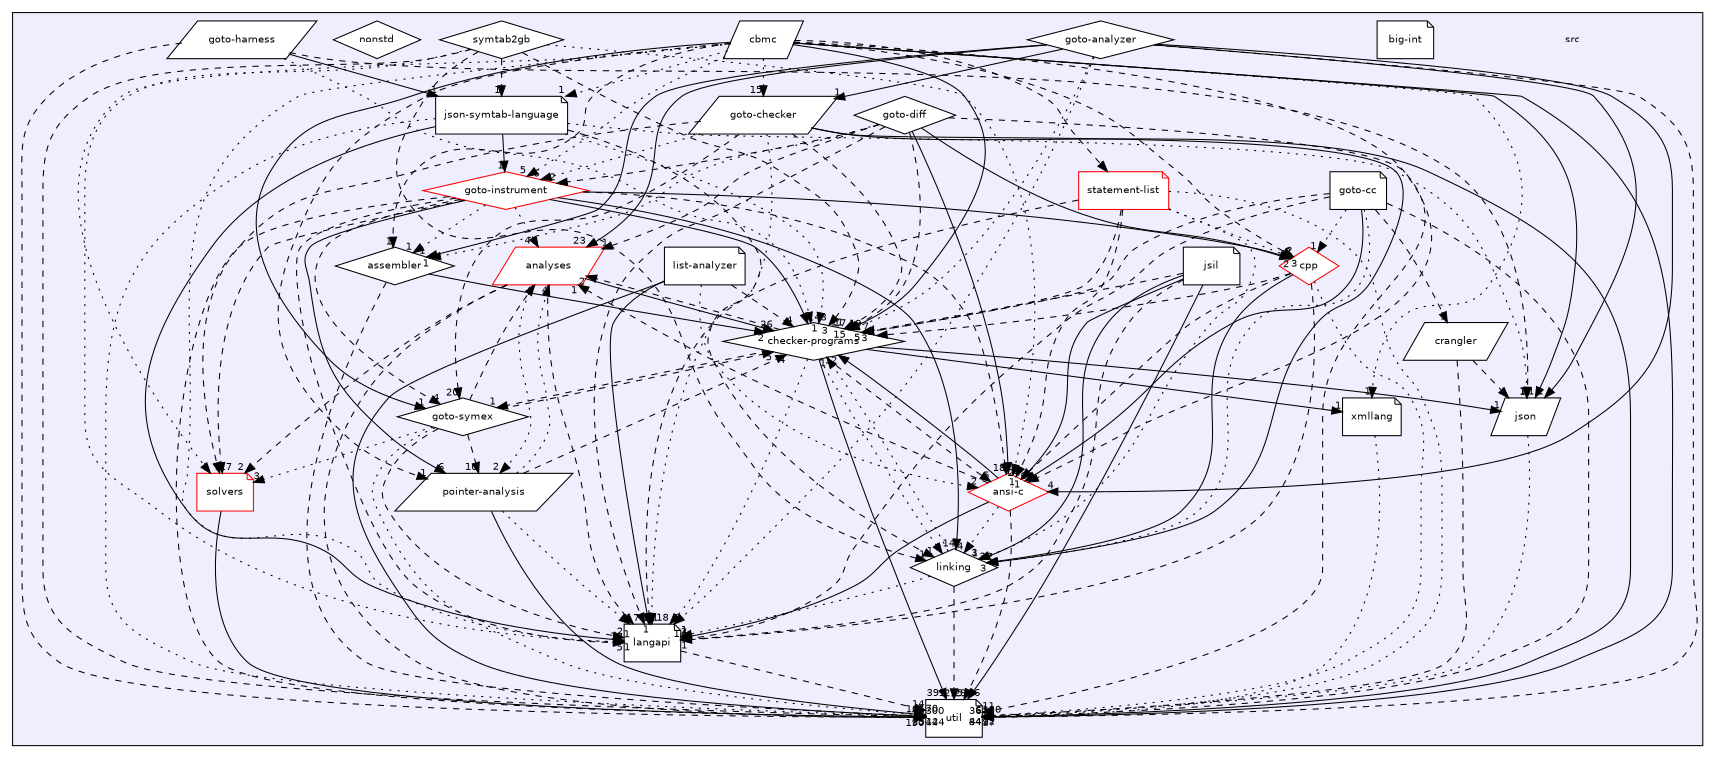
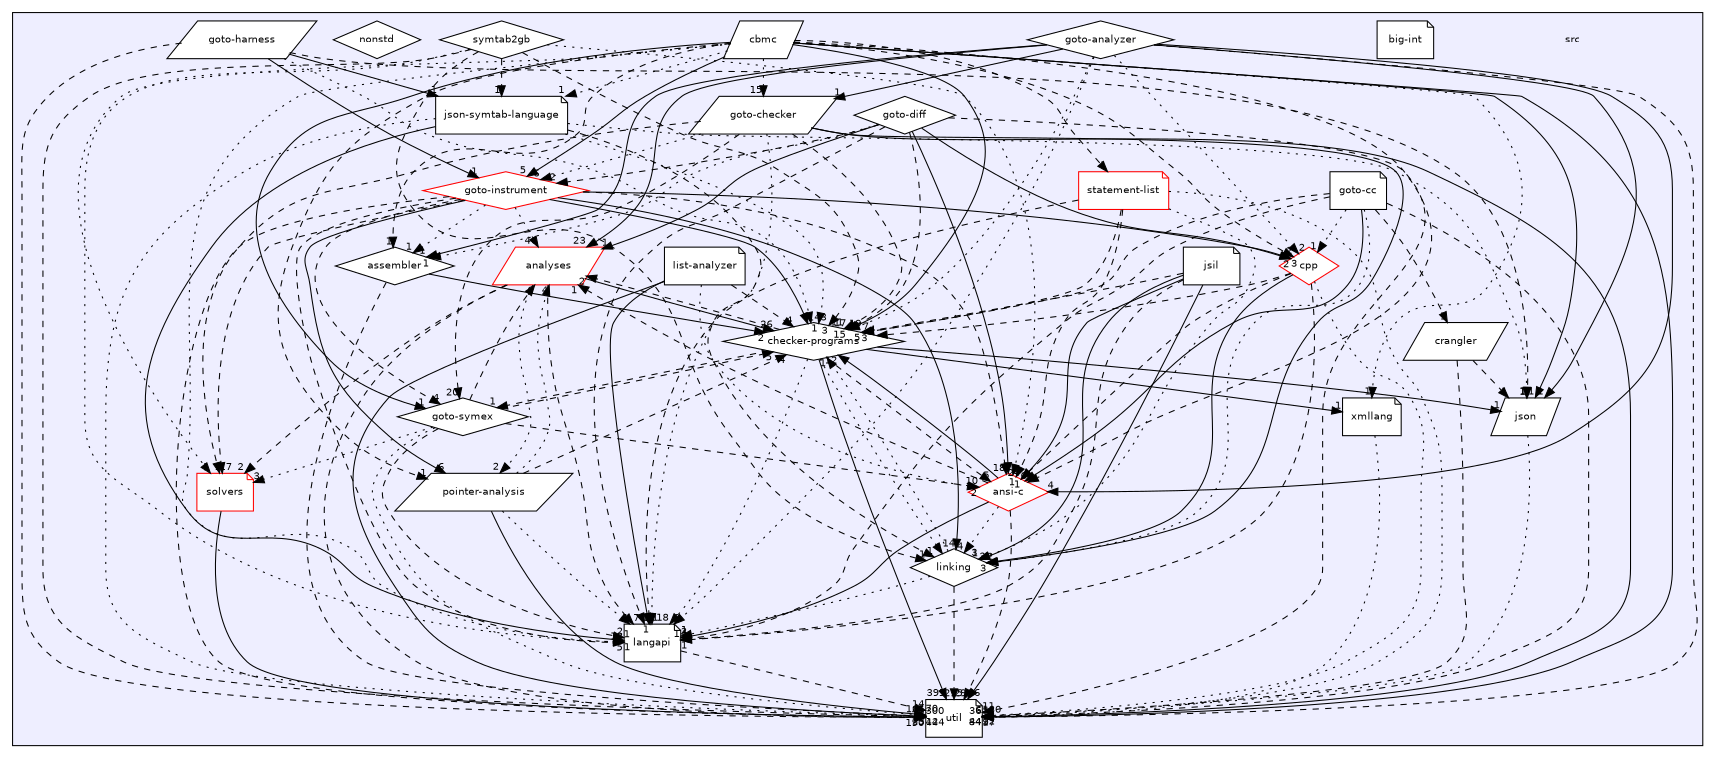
(637, 102) -> (637, 102)
(503, 144) -> (366, 121)
(741, 177) -> (741, 177)
(1226, 232) -> (1207, 155)
(472, 449) -> (737, 455)
